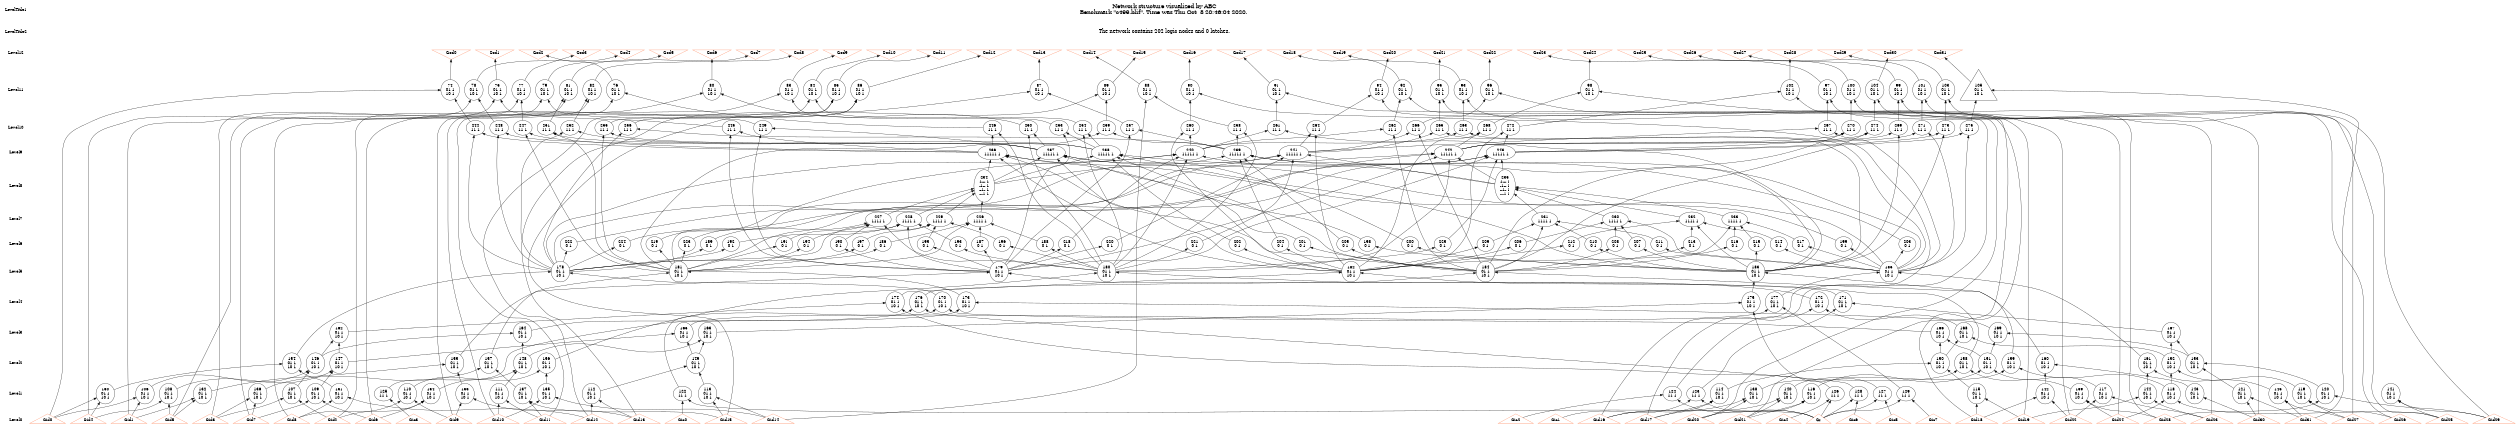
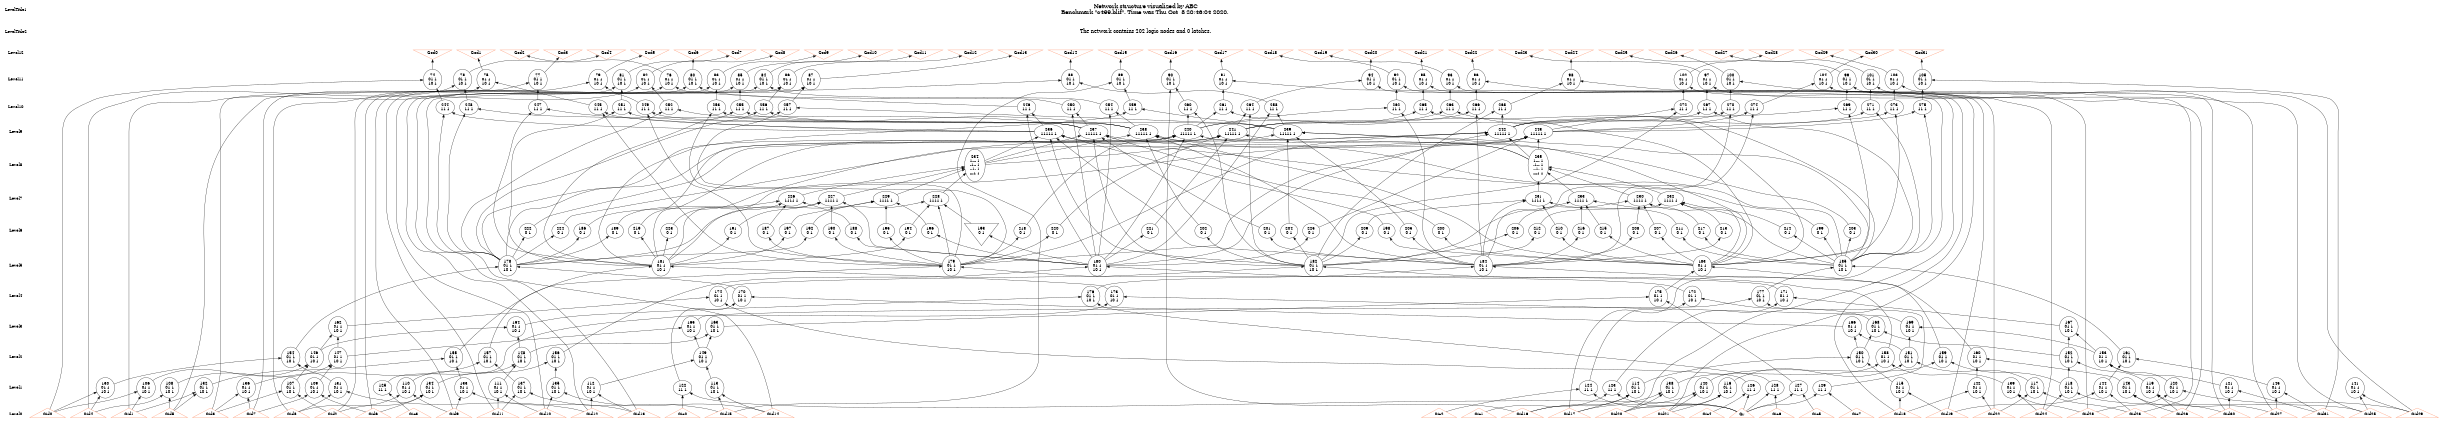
(1979, 90) -> (1923, 80)
(958, 244) -> (981, 231)
none -> (2155, 406)
